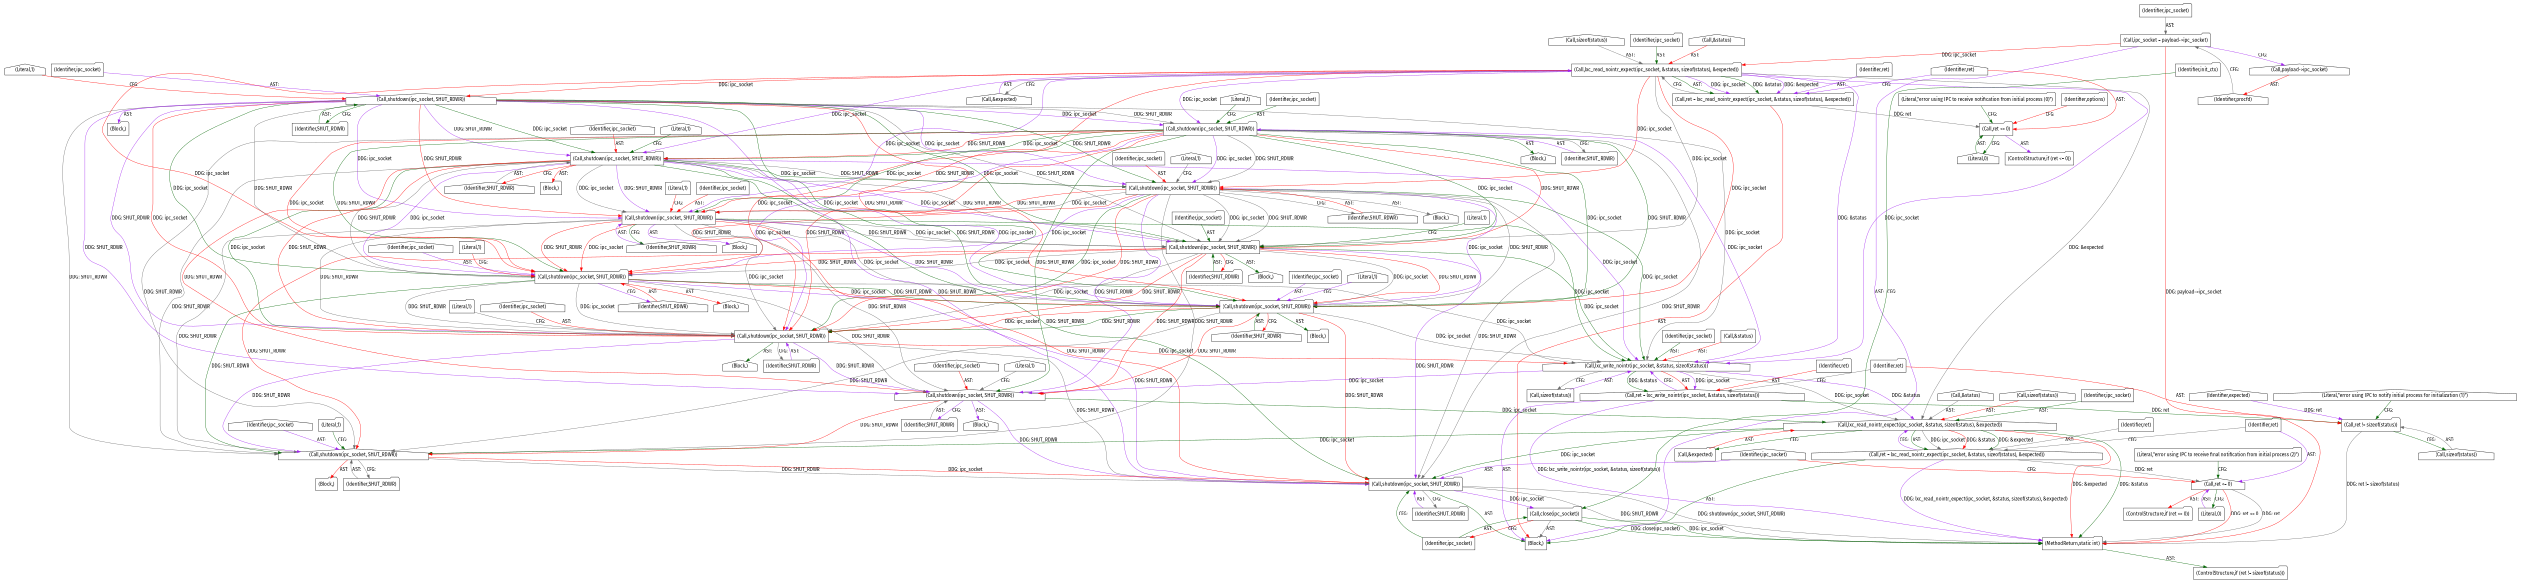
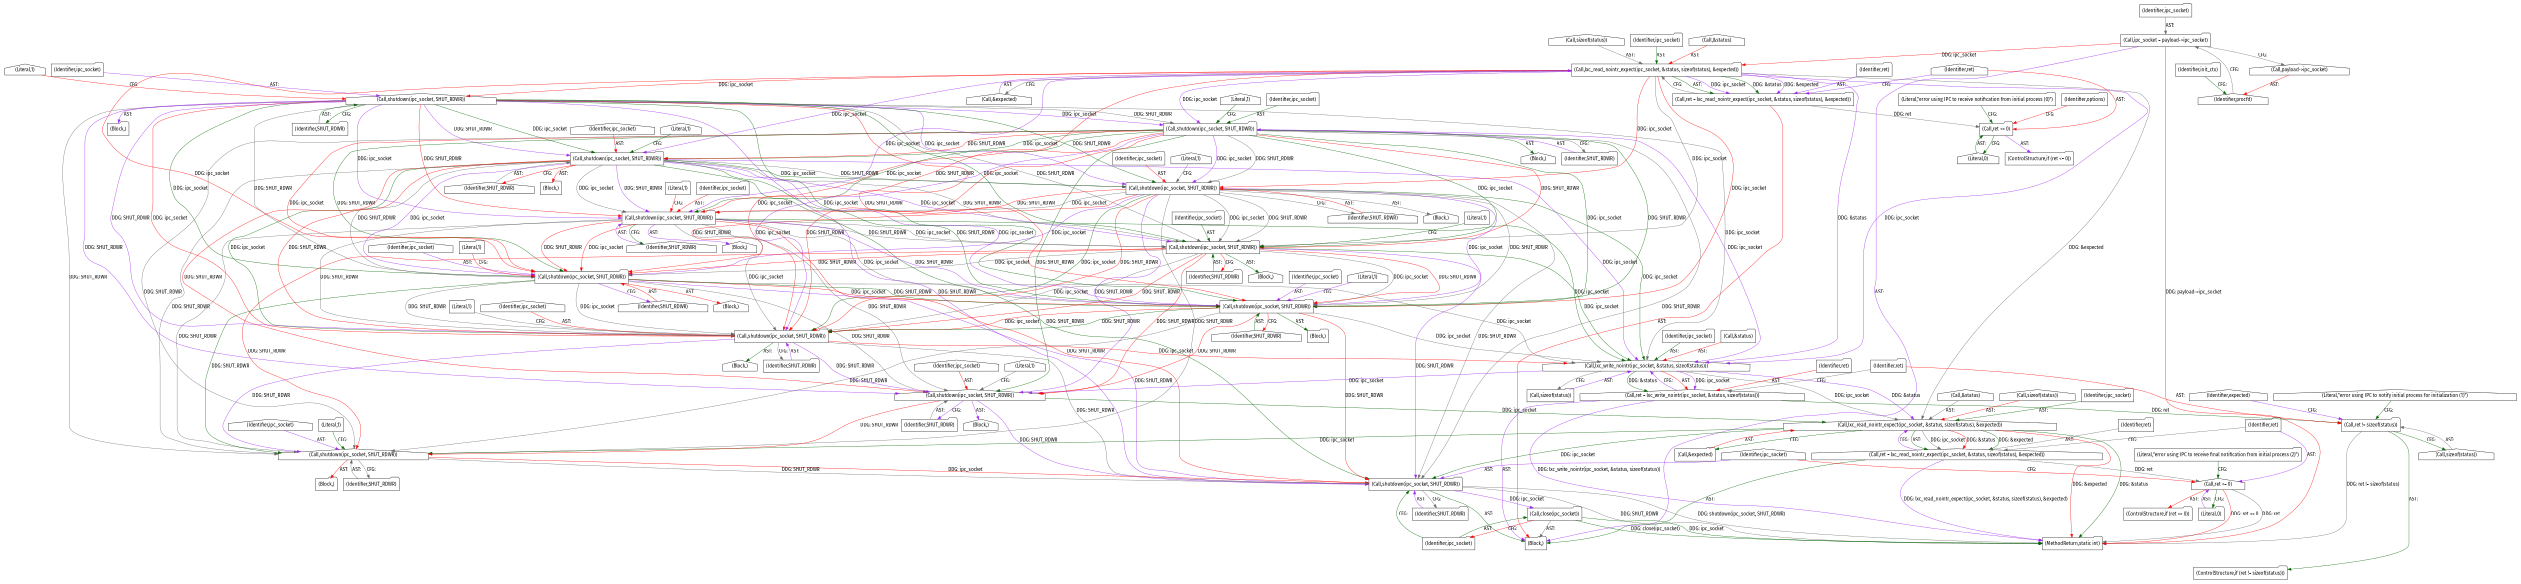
(2244, 54) -> (2244, 54)
(1887, 263) -> (2214, 84)
(2313, 411) -> (2313, 411)
(2153, 558) -> (2409, 544)
